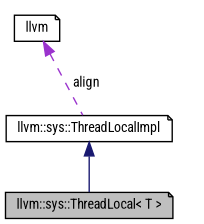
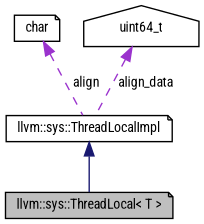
(37, 28) -> (37, 28)
none -> (141, 28)
